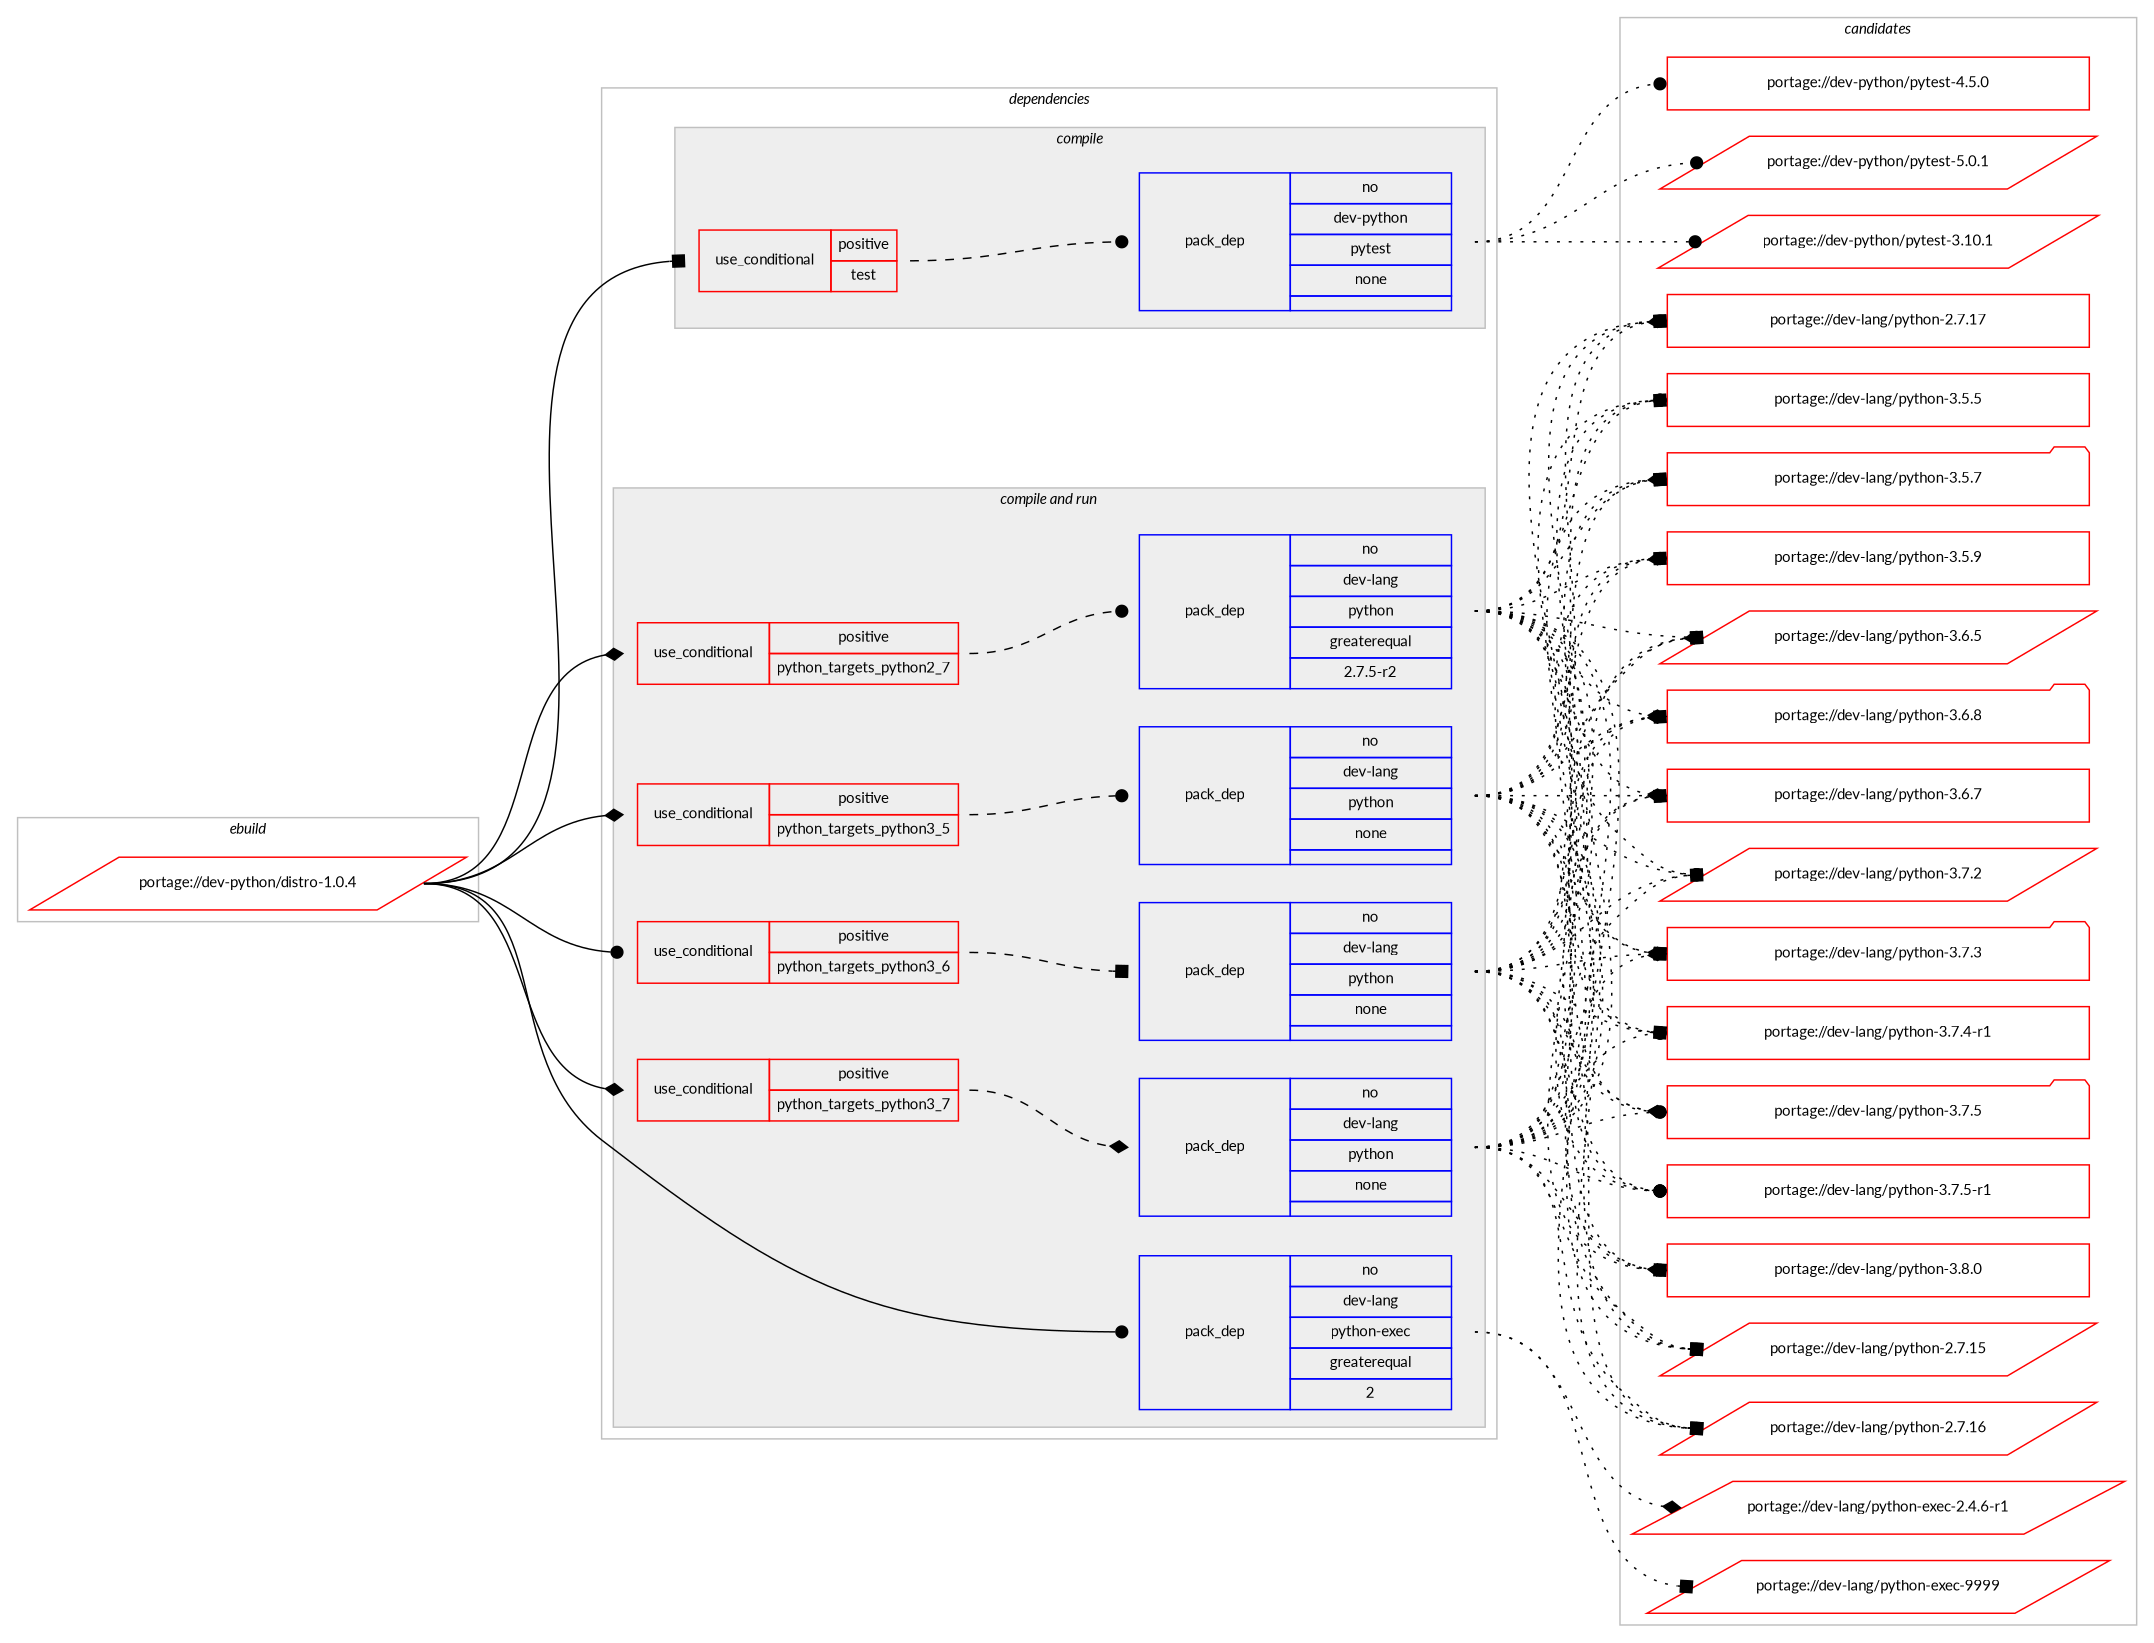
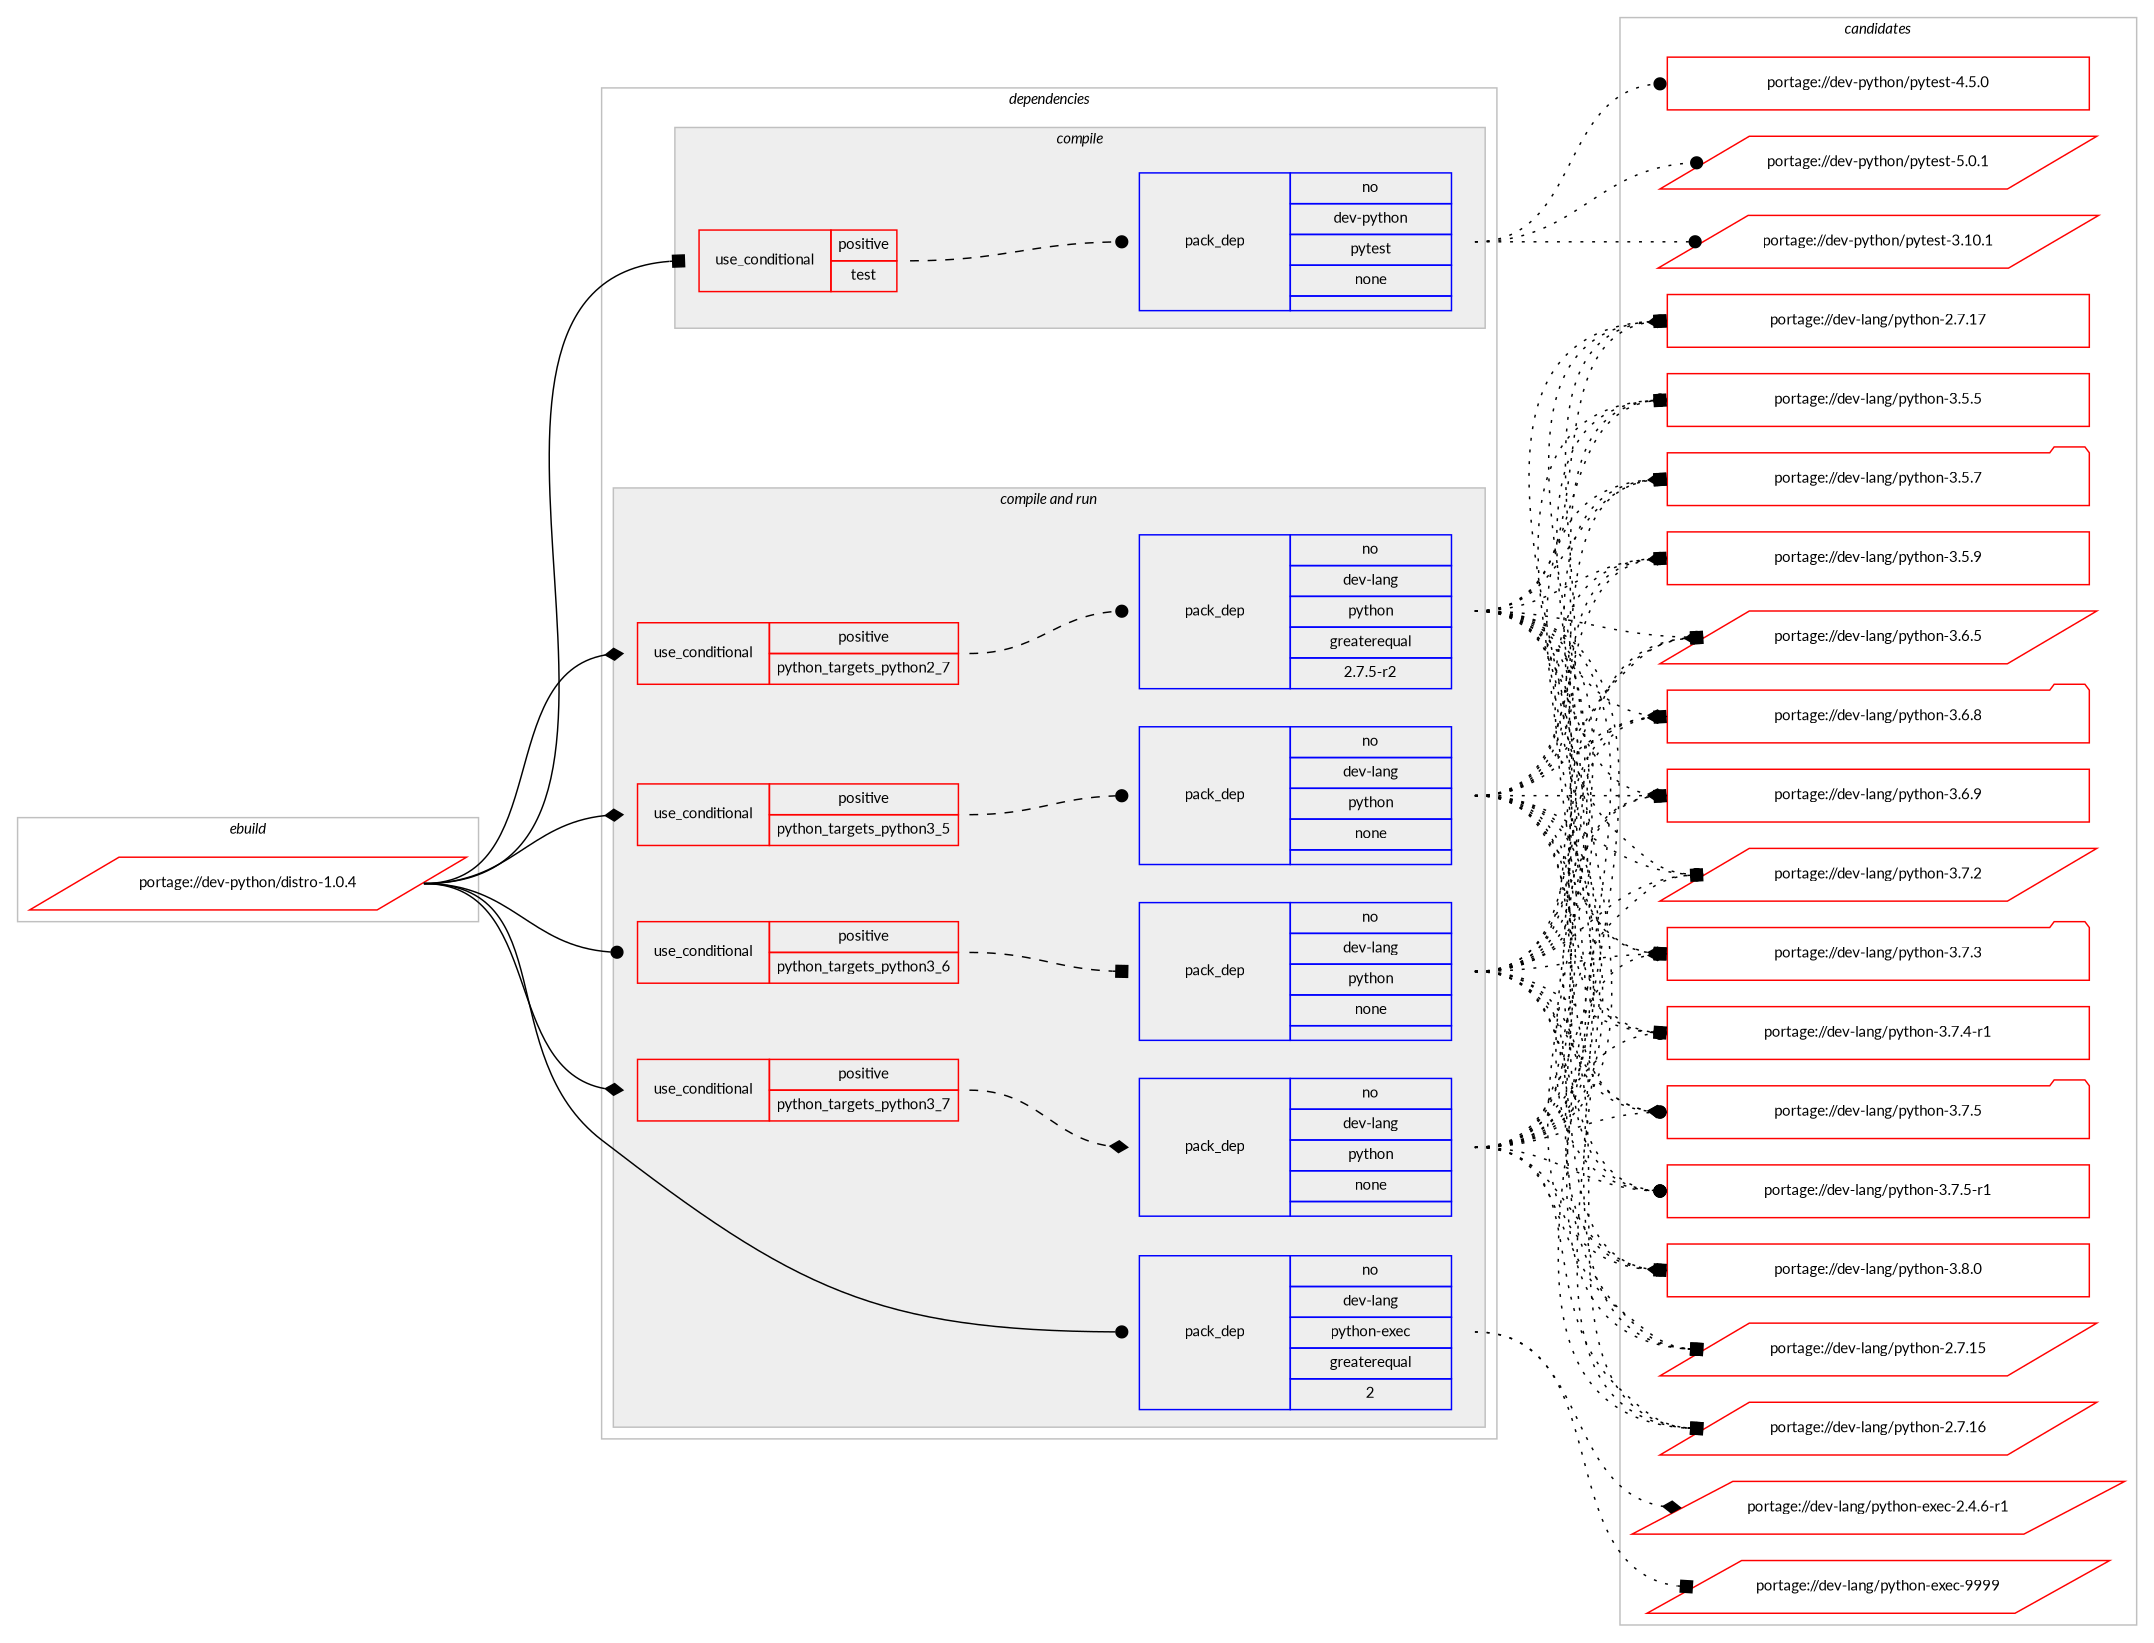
(1878, 796) -> (1878, 796)
